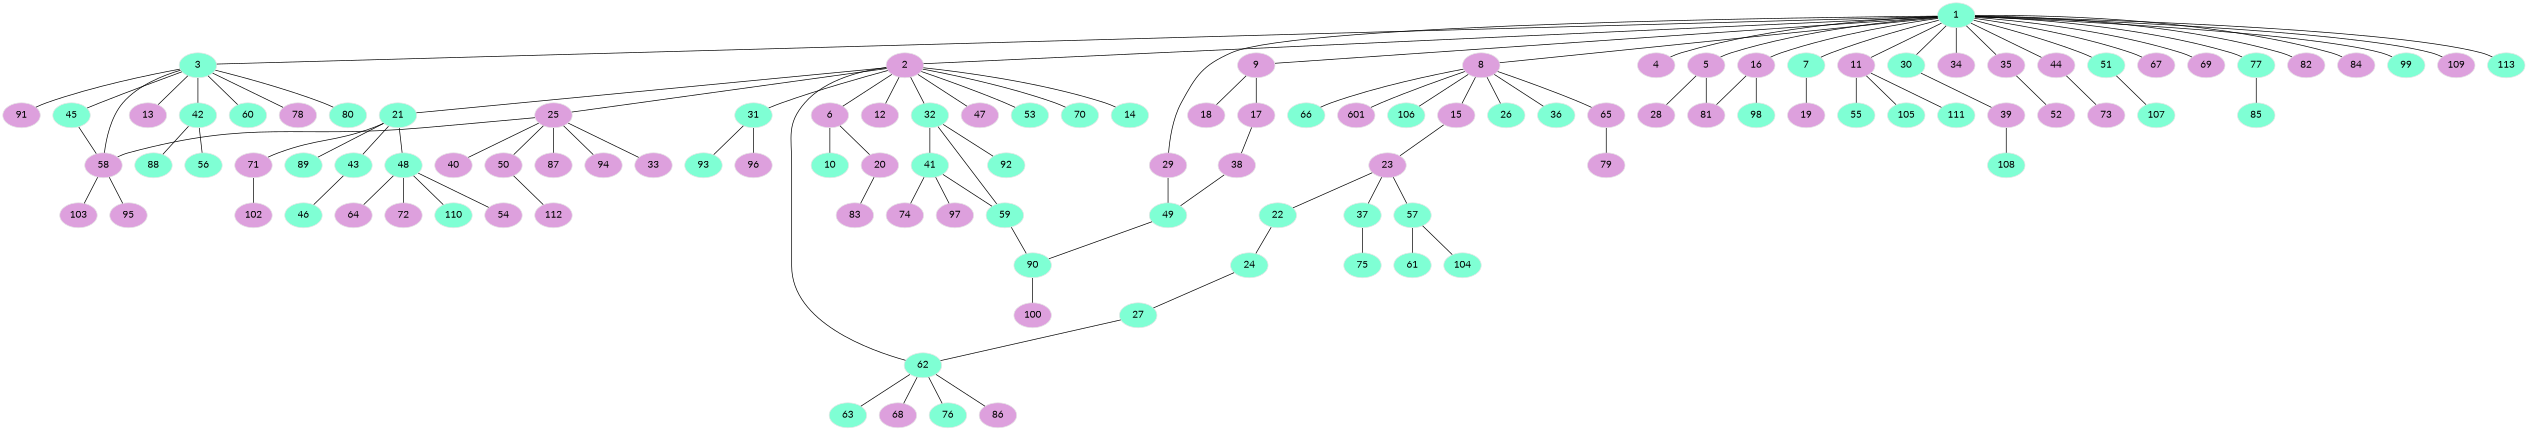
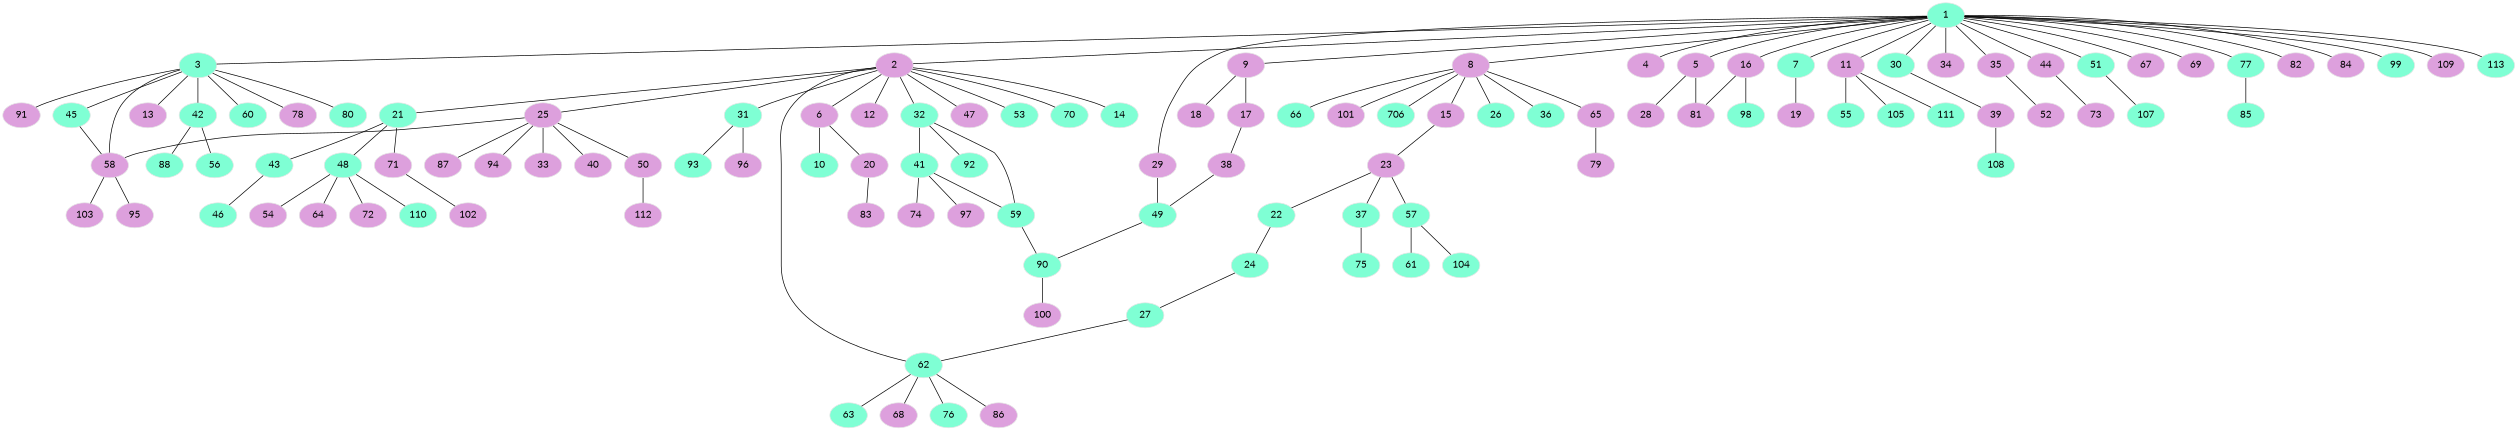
(1356, 115) -> (1346, 115)
(1406, 115) -> (1396, 115)
(303, 165) -> none
